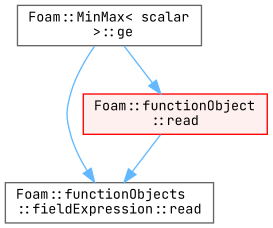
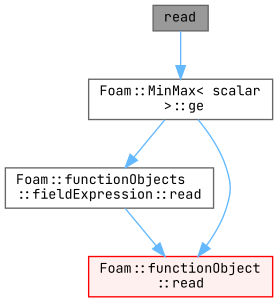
none -> (181, 18)
(146, 153) -> (141, 227)
